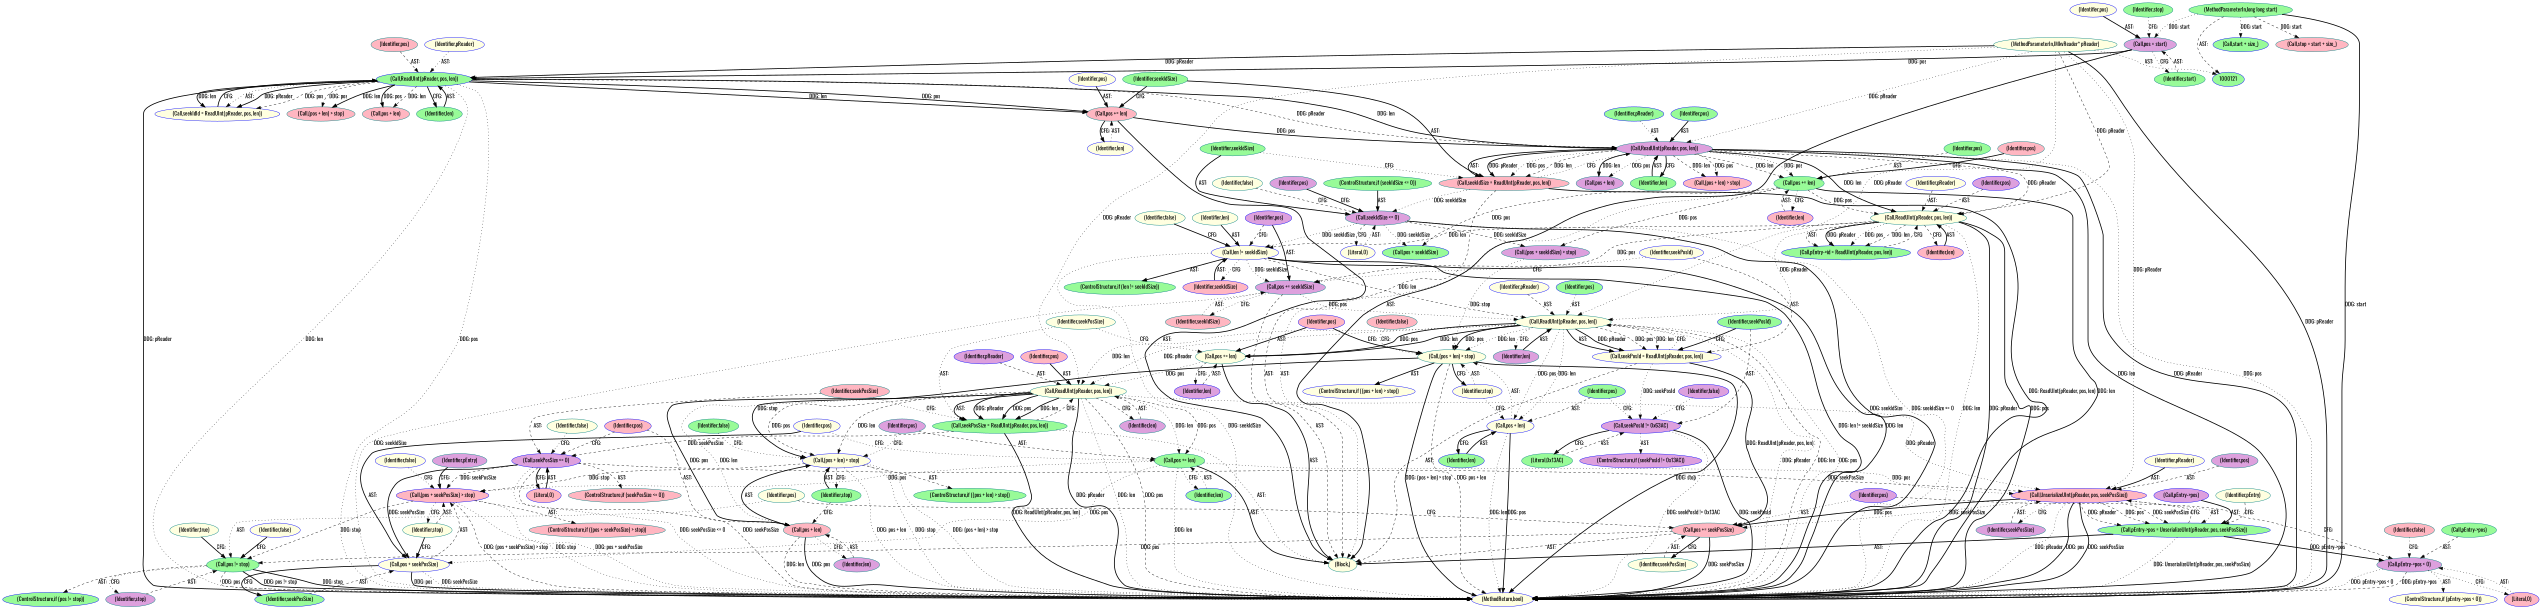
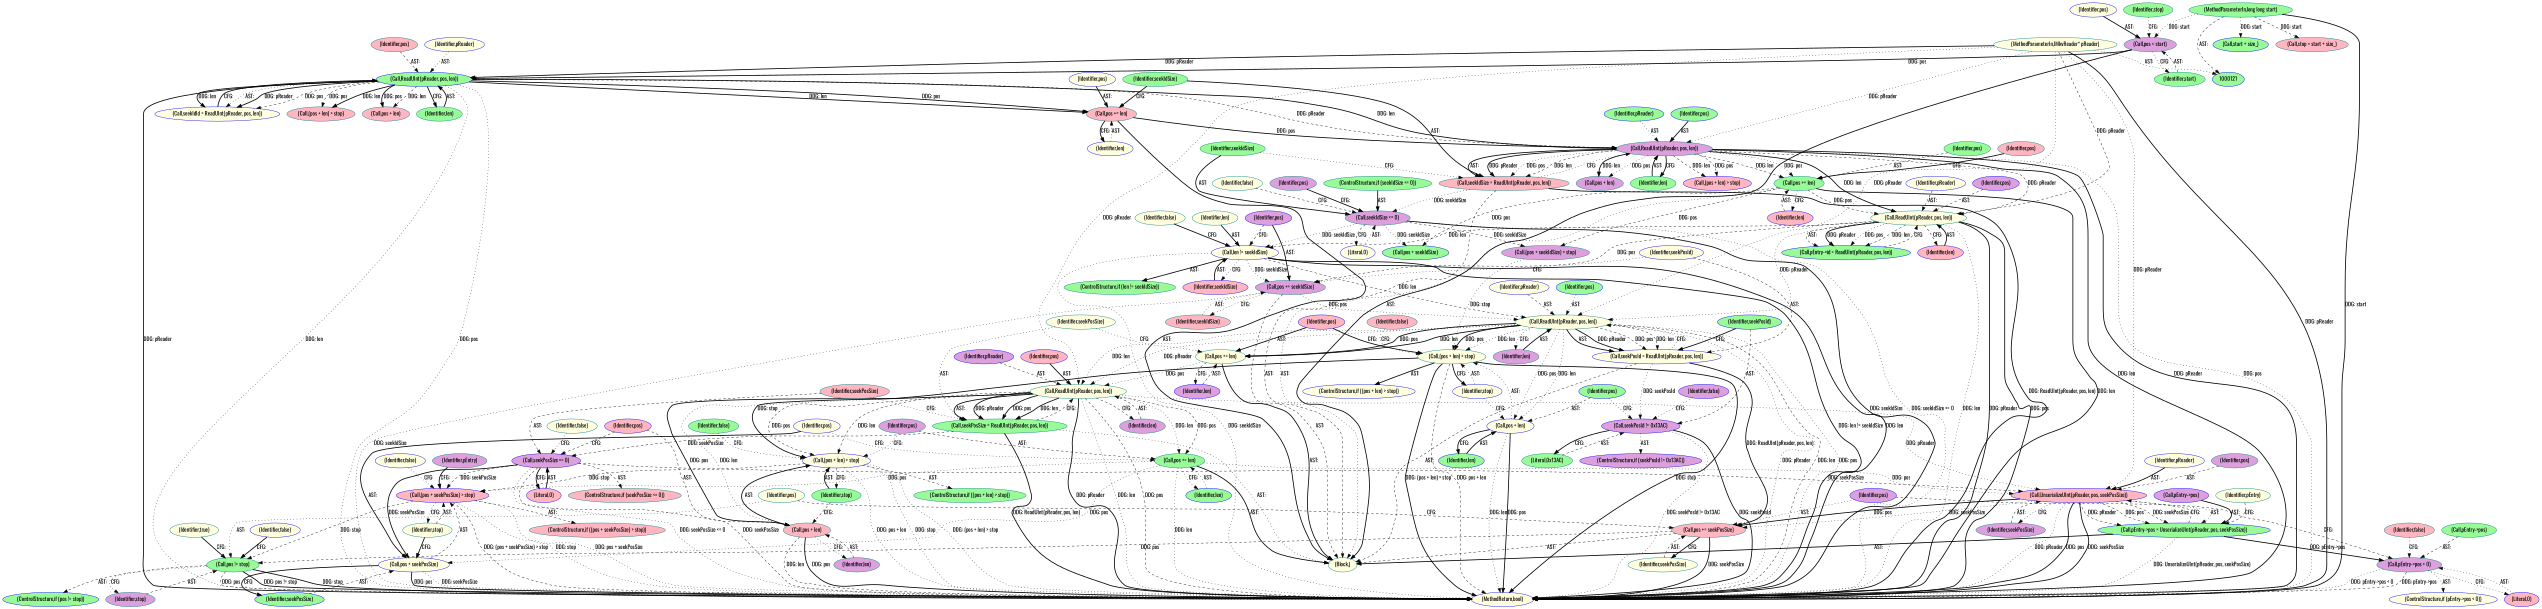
(1641, 426) -> (1641, 426)
